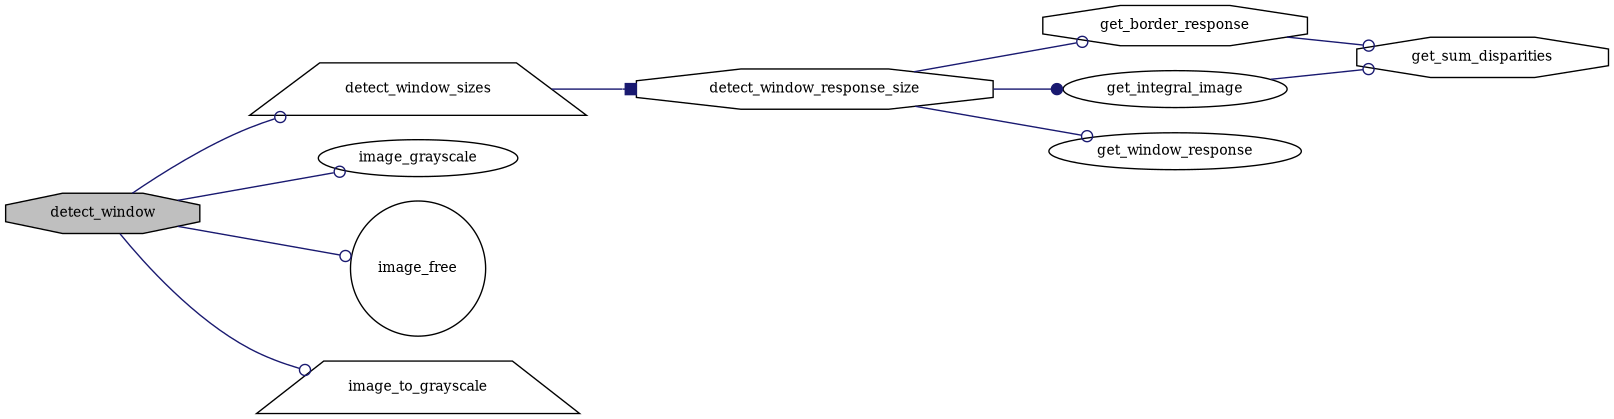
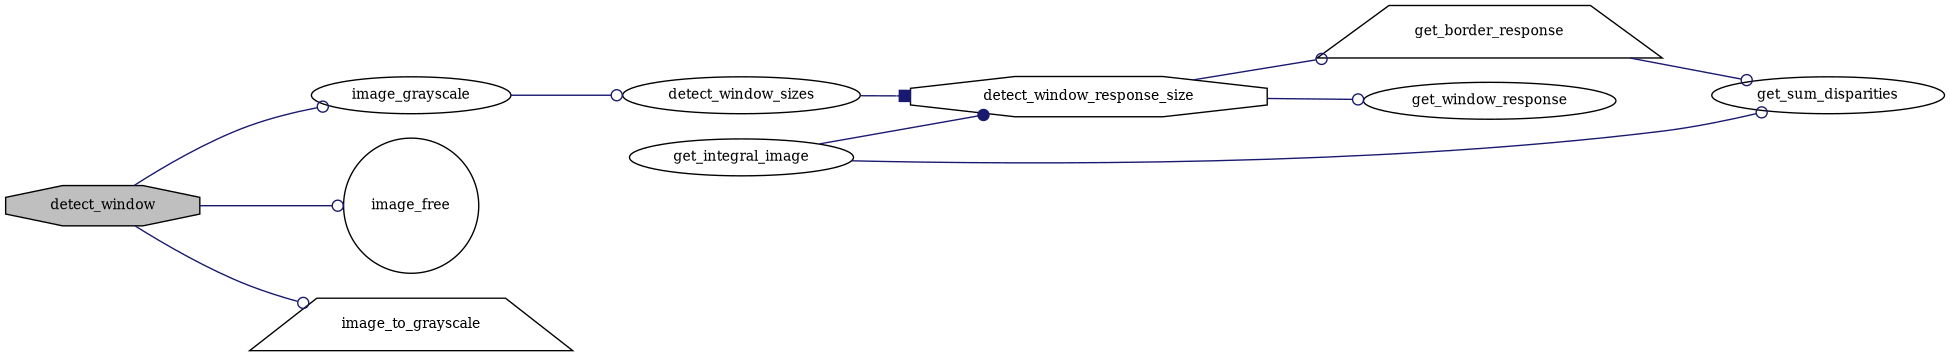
(1175, 26) -> (1490, 32)
(1483, 57) -> (1828, 95)
(418, 89) -> (741, 95)
(1022, 89) -> (899, 130)
(201, 151) -> (561, 95)
